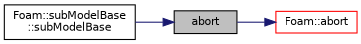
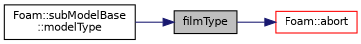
(70, 22) -> (70, 22)
(206, 22) -> (206, 22)
